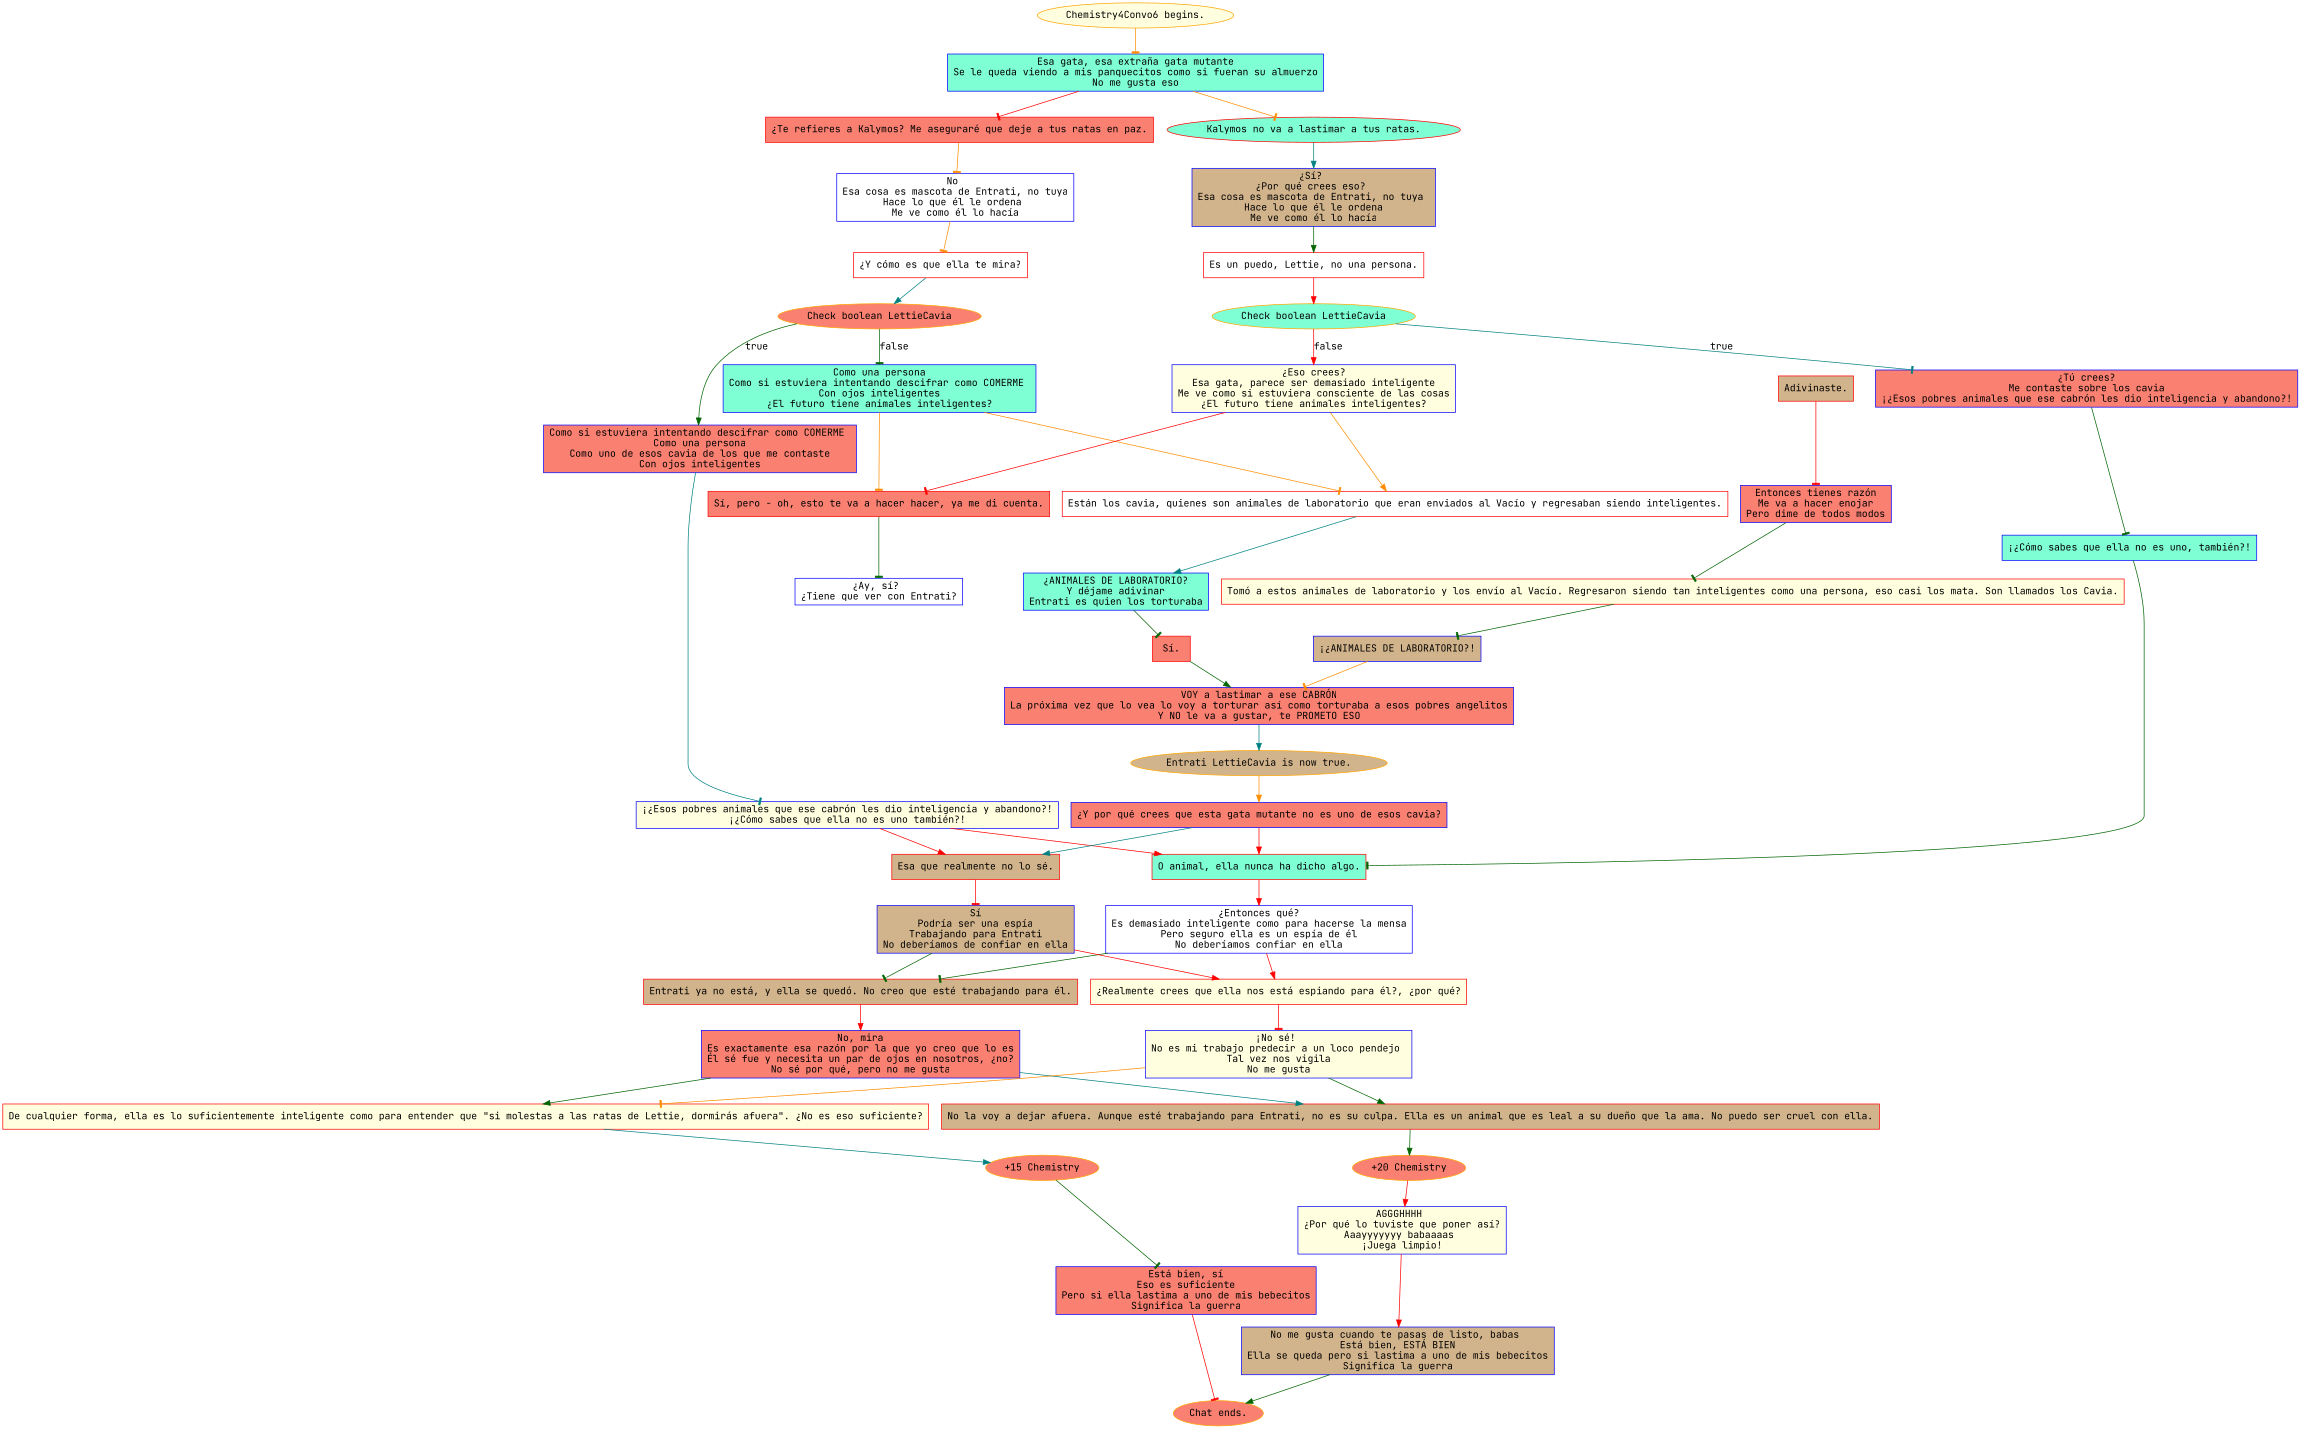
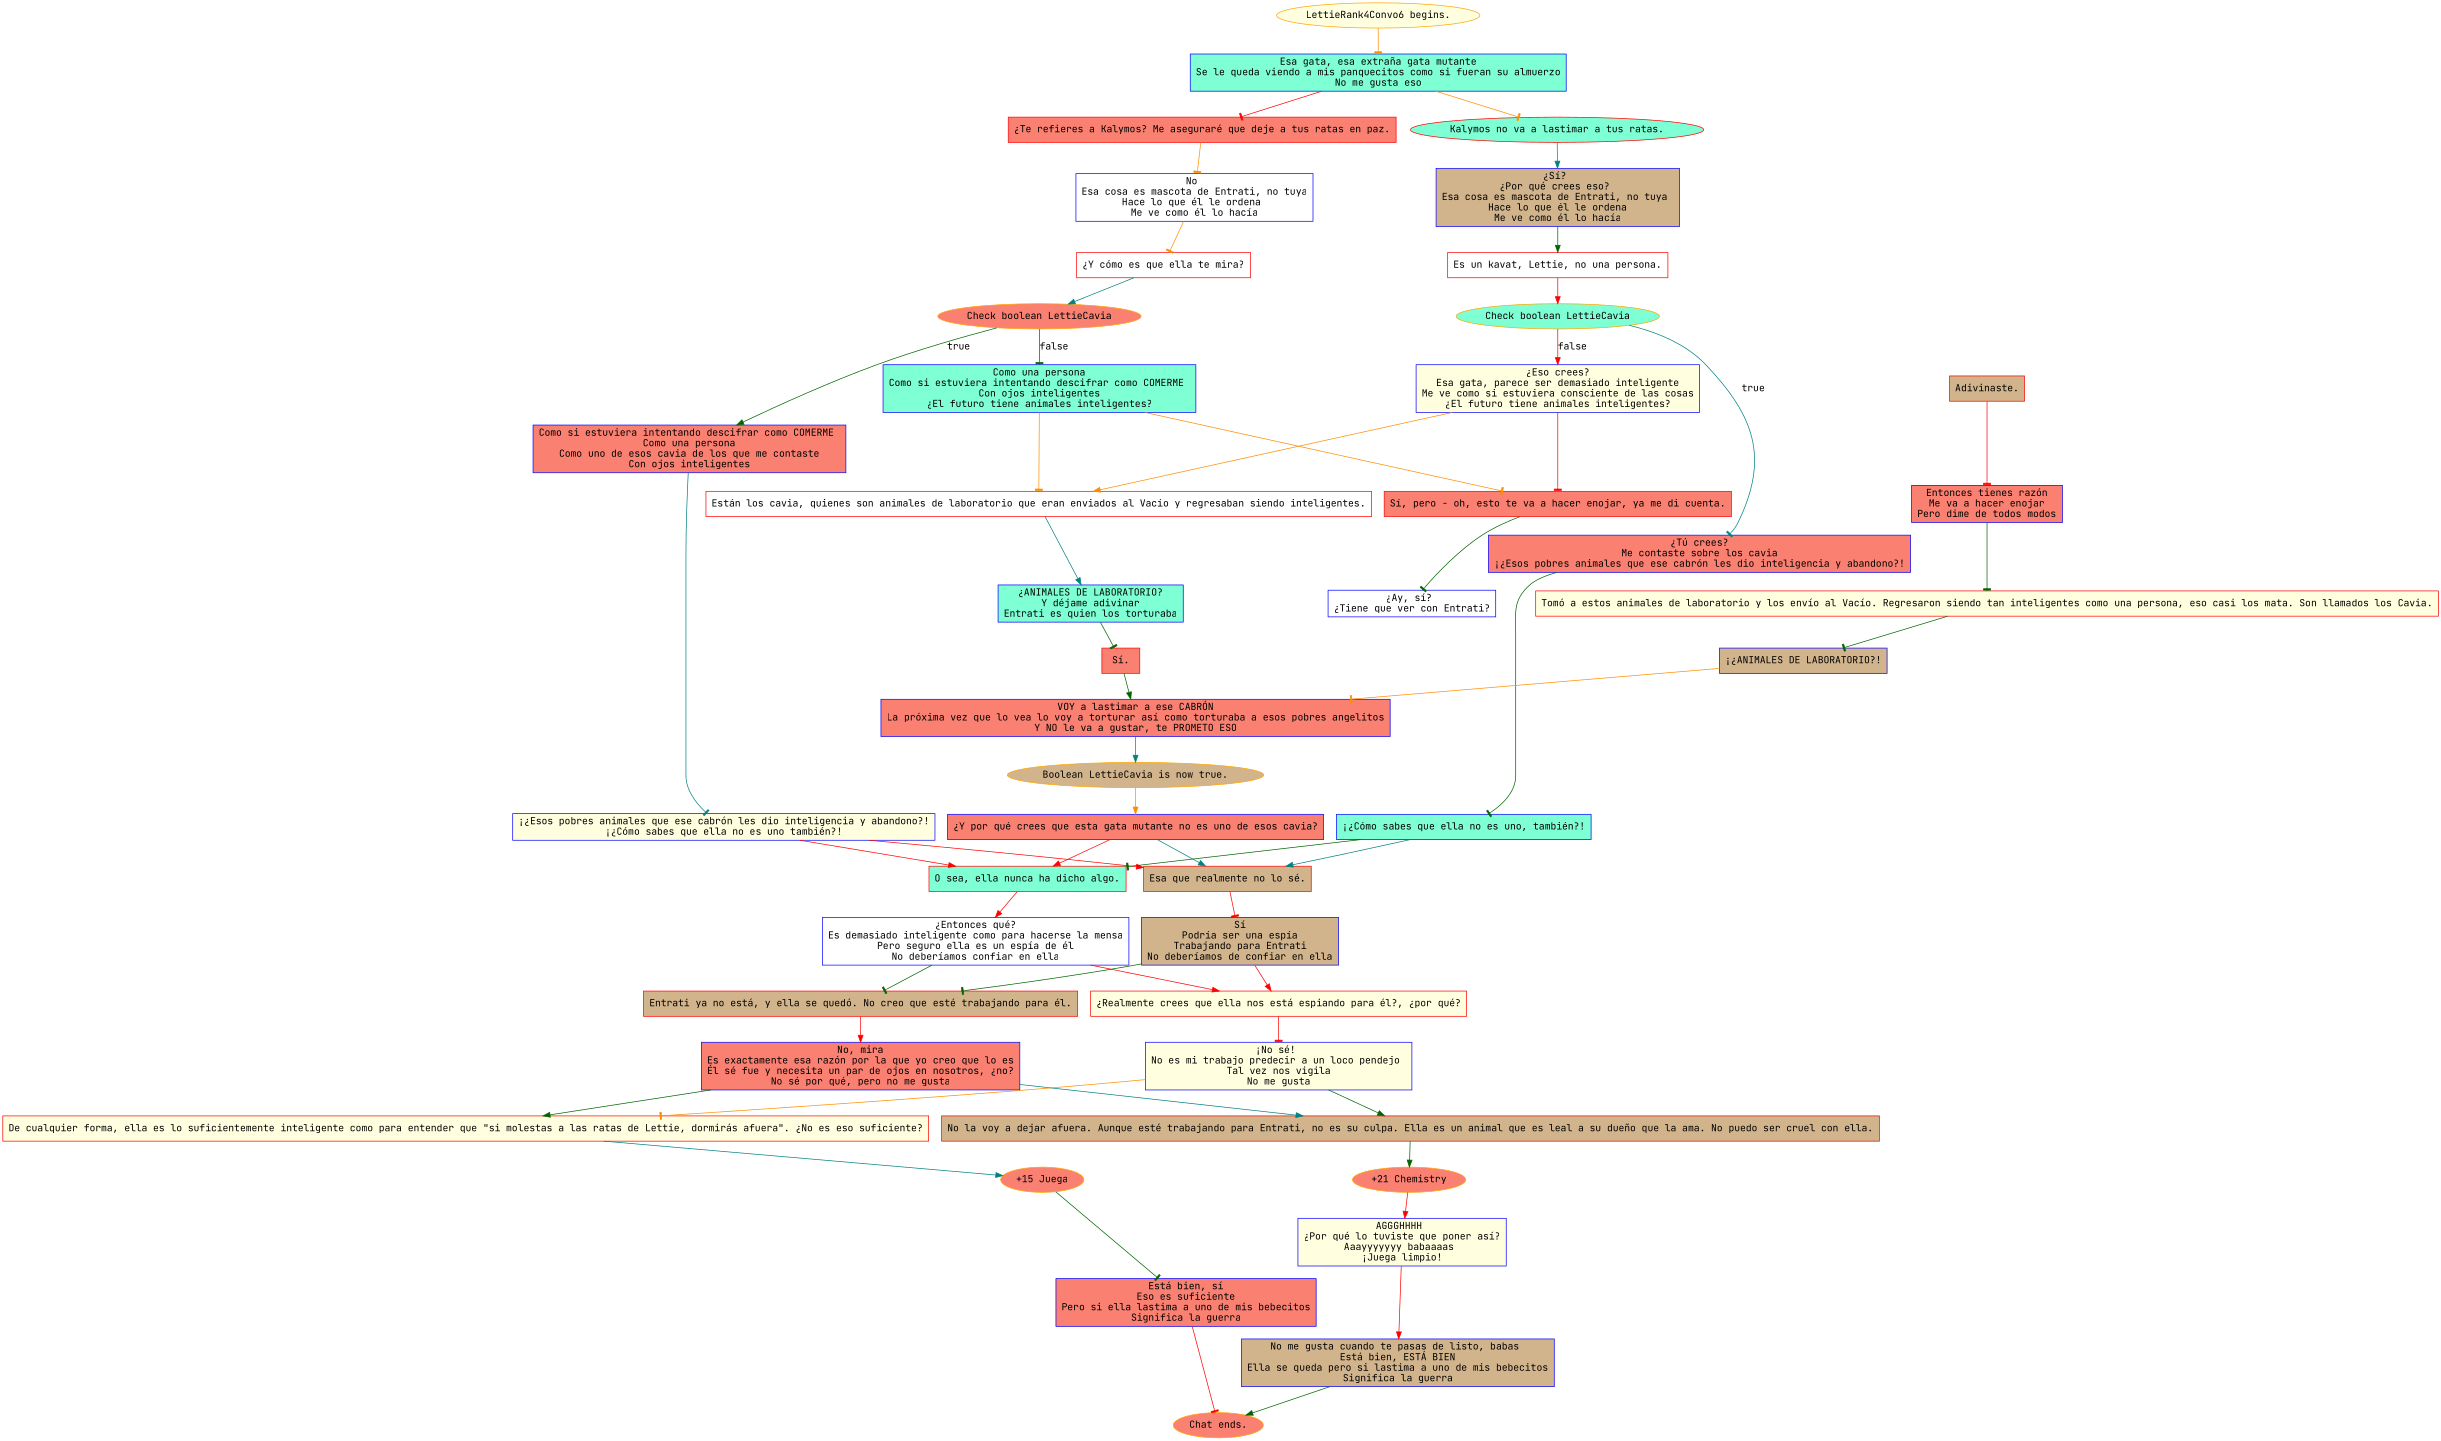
(1136, 15) -> (1378, 15)
(1314, 265) -> (1558, 265)
(879, 504) -> (1558, 504)
(1259, 763) -> (1136, 775)
none -> (1352, 852)
(1259, 867) -> (1028, 879)
(1042, 1168) -> (1042, 1180)
(1409, 1168) -> (1409, 1180)
